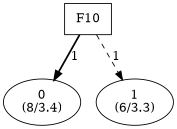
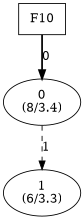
(107, 54) -> (42, 143)
(75, 57) -> (46, 57)
